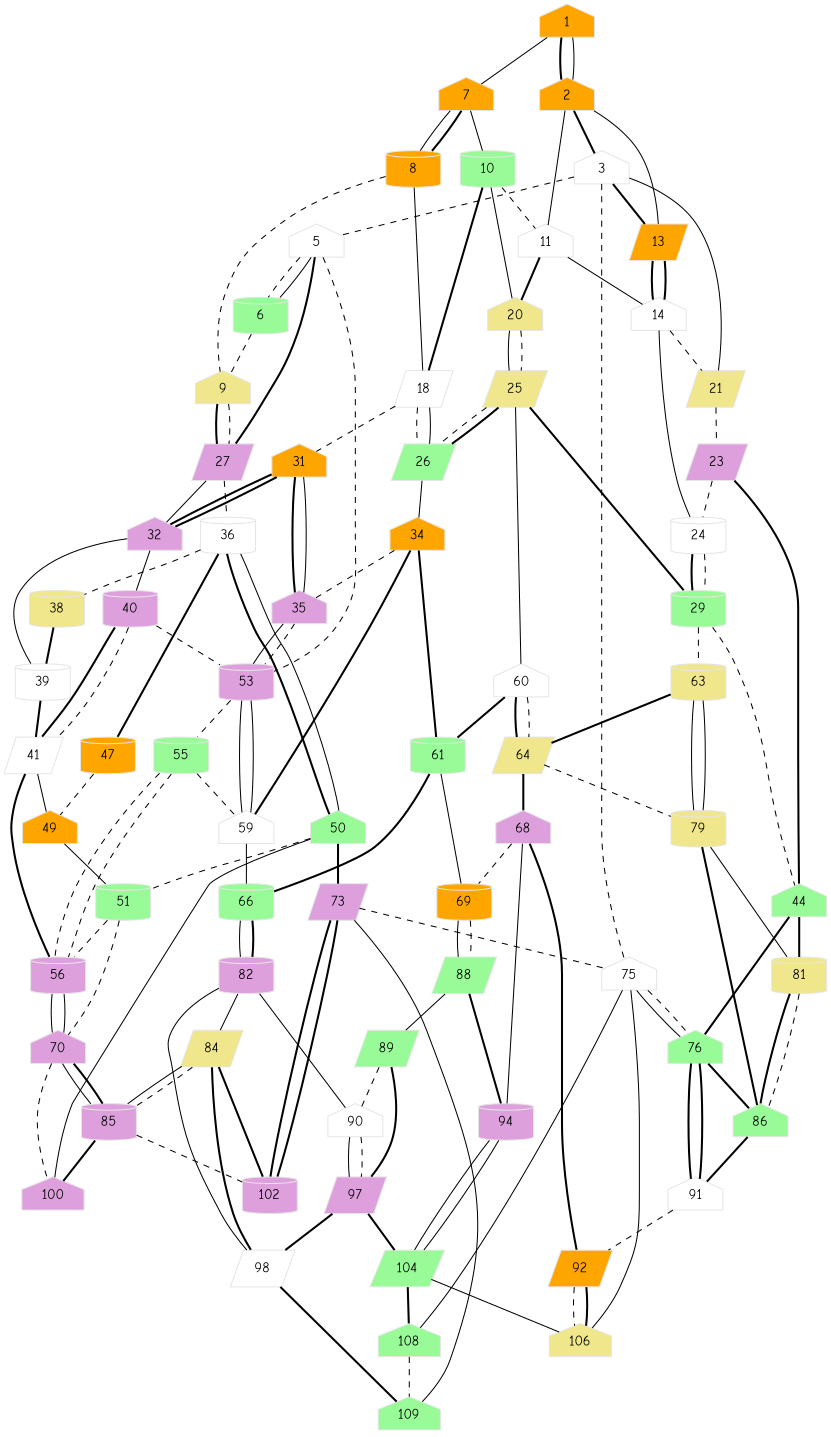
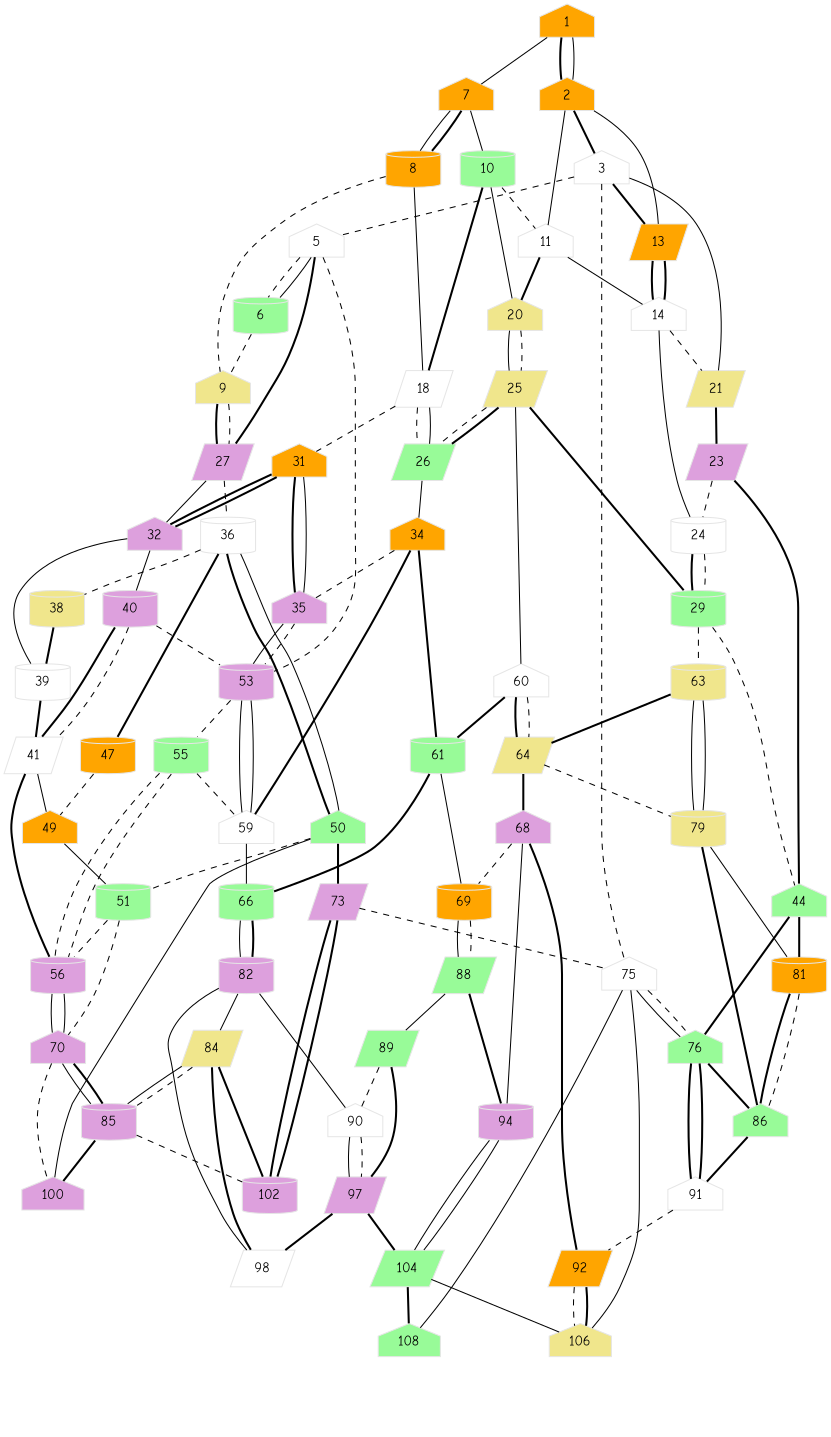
(716, 426) -> (716, 426)
(799, 975) -> (799, 975)
(409, 1415) -> none
